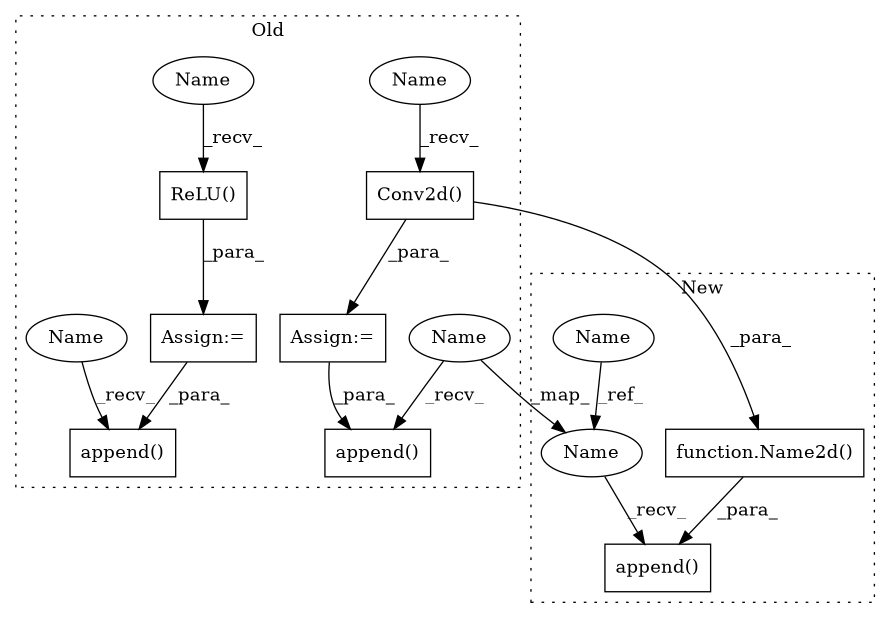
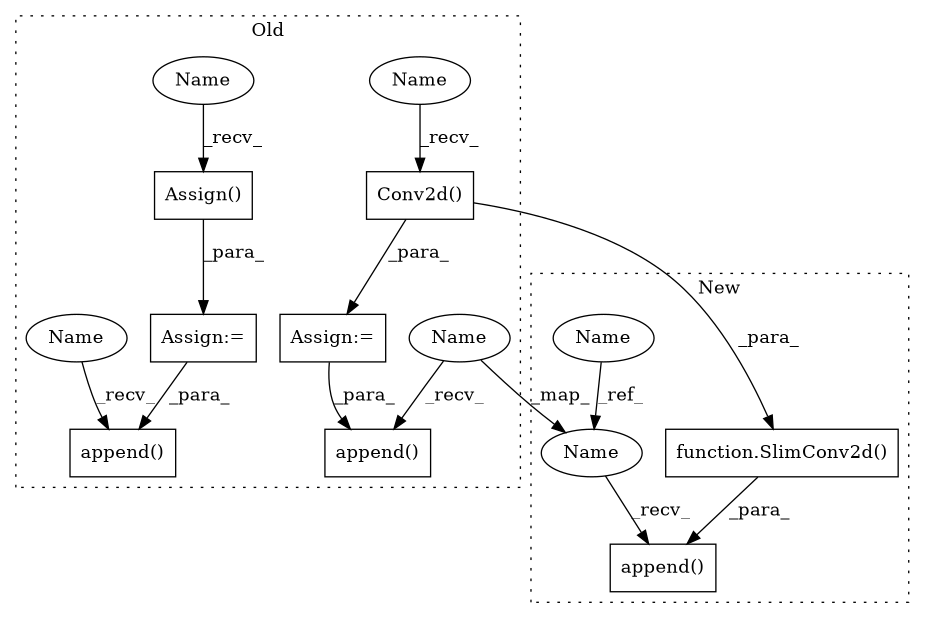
(203, 195) -> (203, 195)
(765, 453) -> (782, 453)
